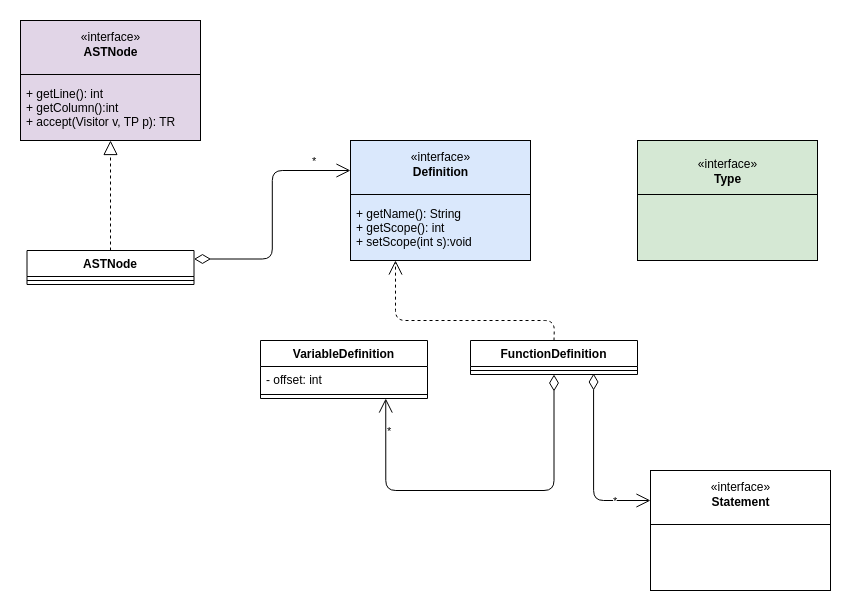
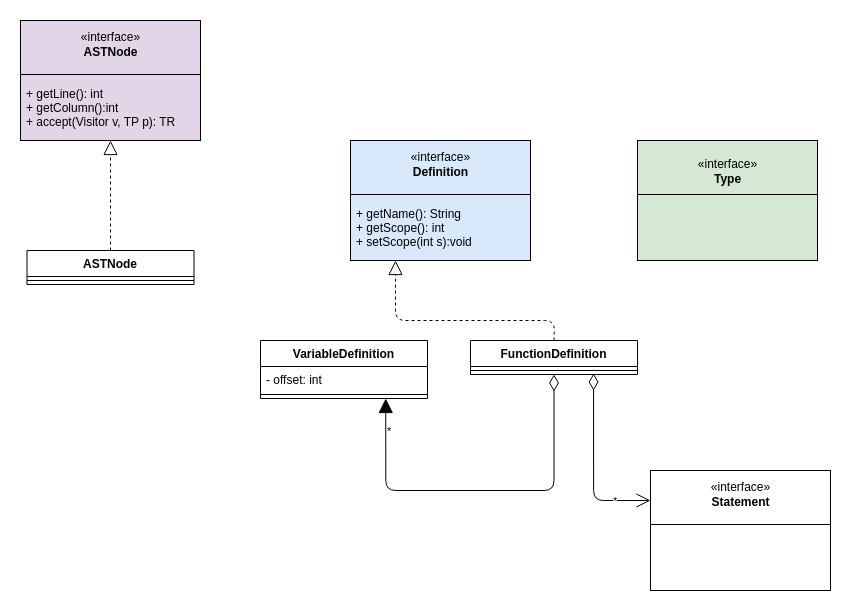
(272, 209) -> none
(396, 270) -> (396, 276)
(386, 408) -> (386, 414)
